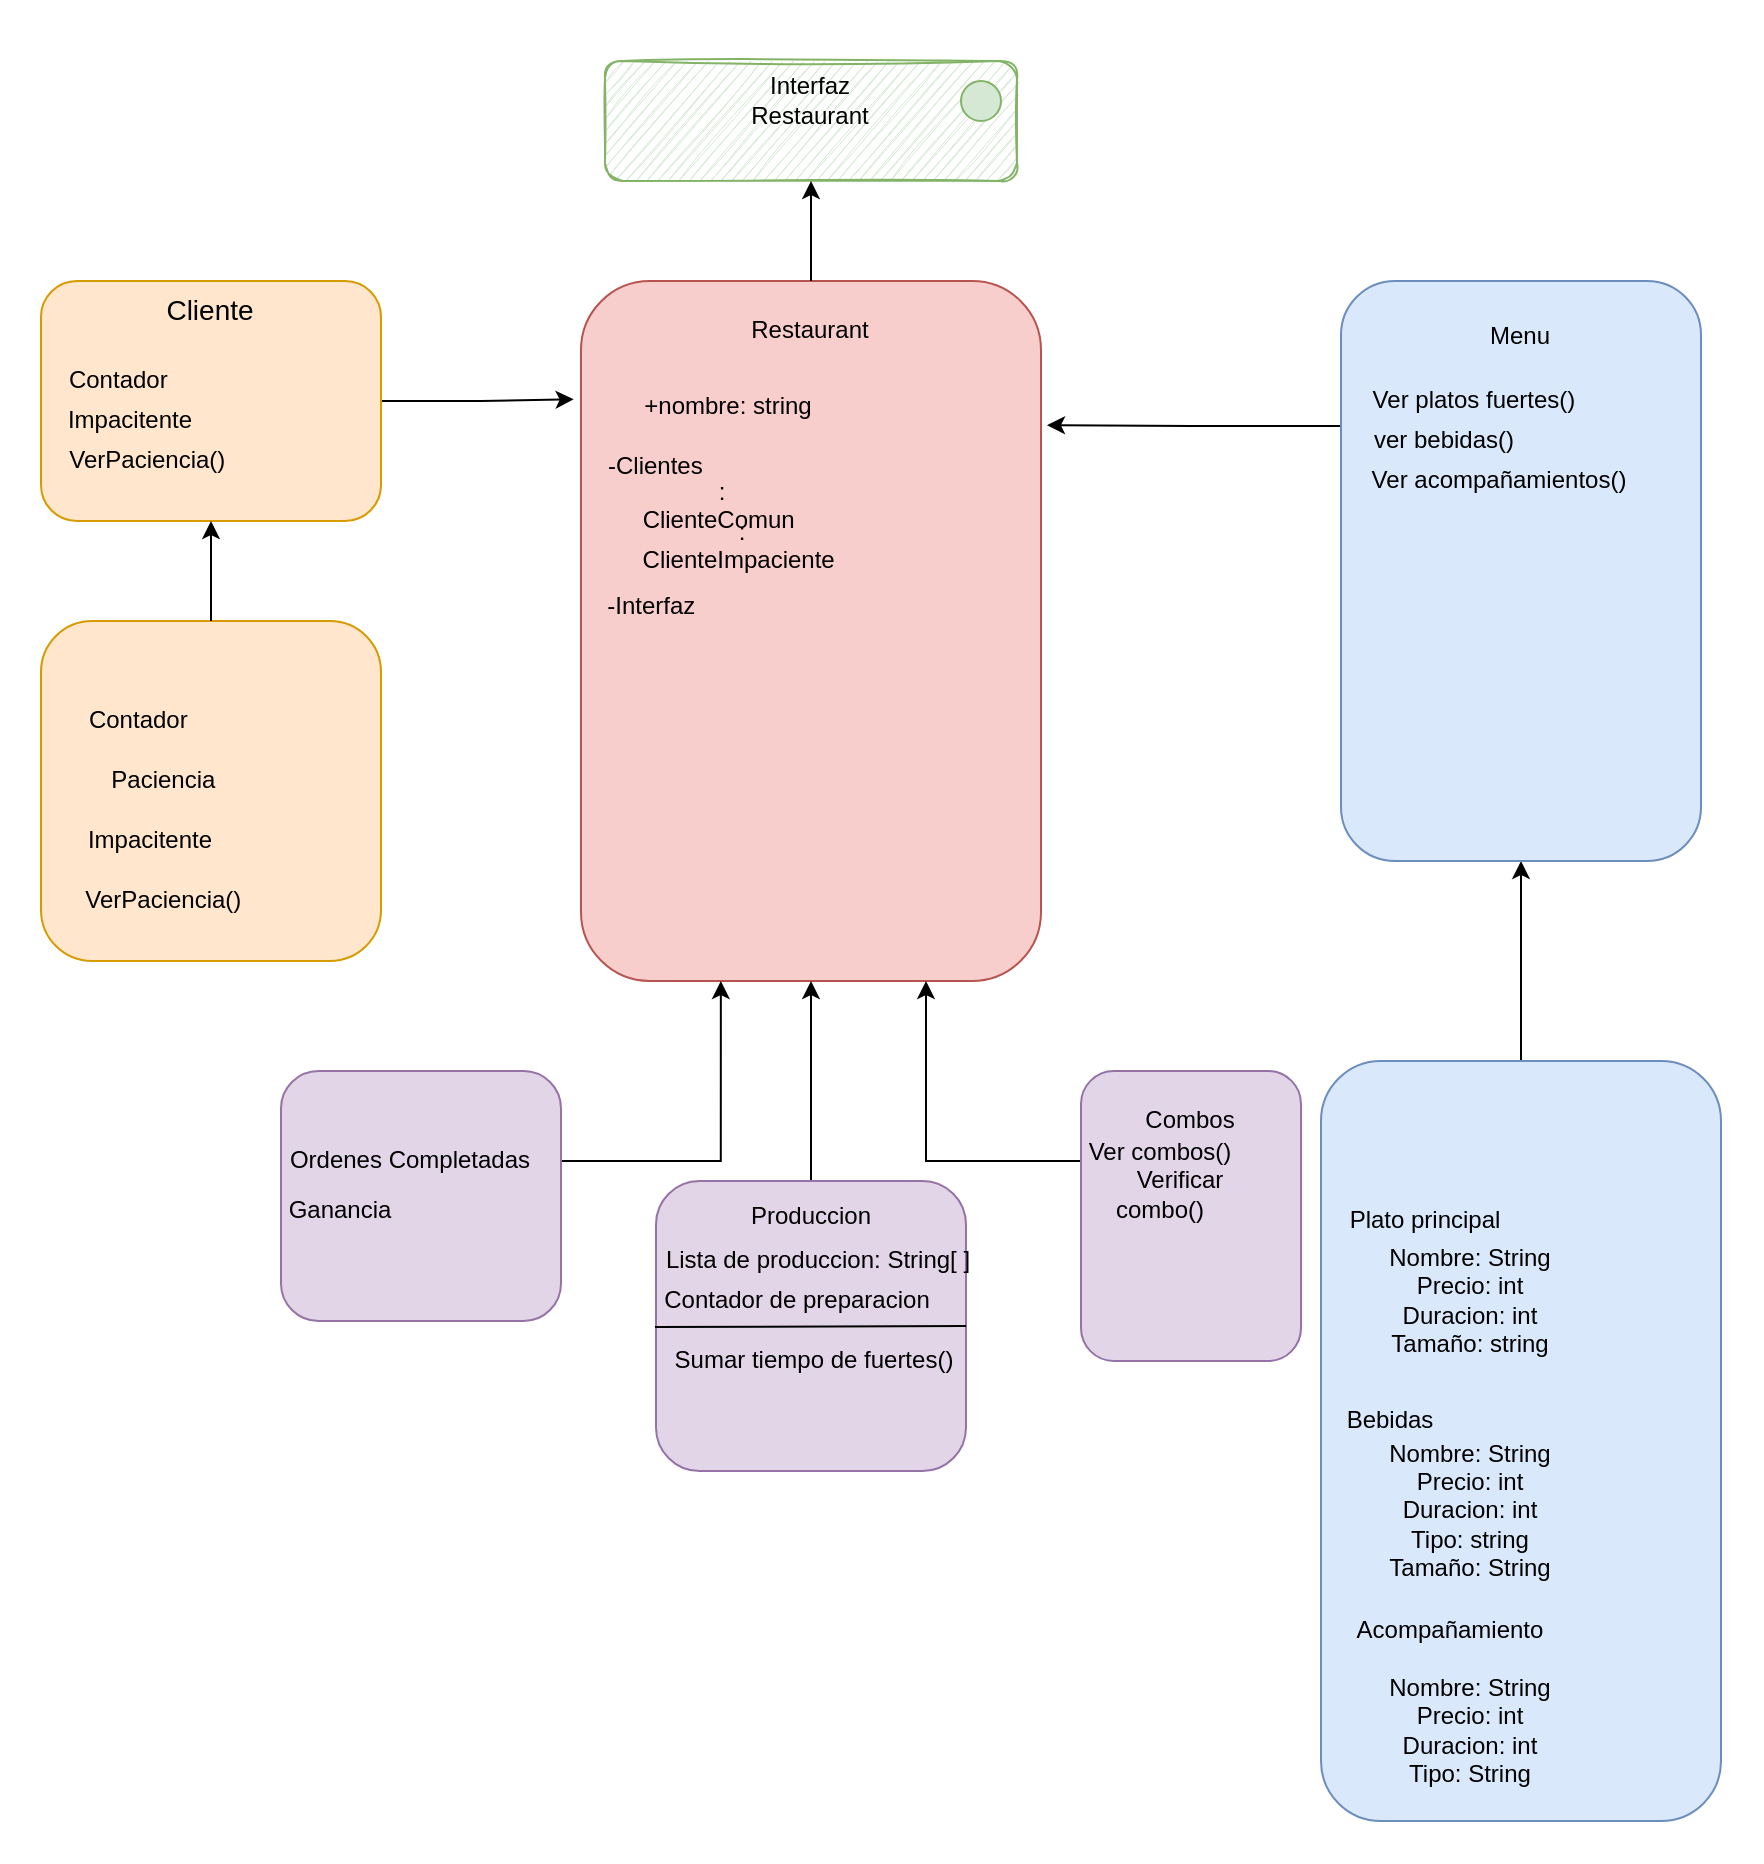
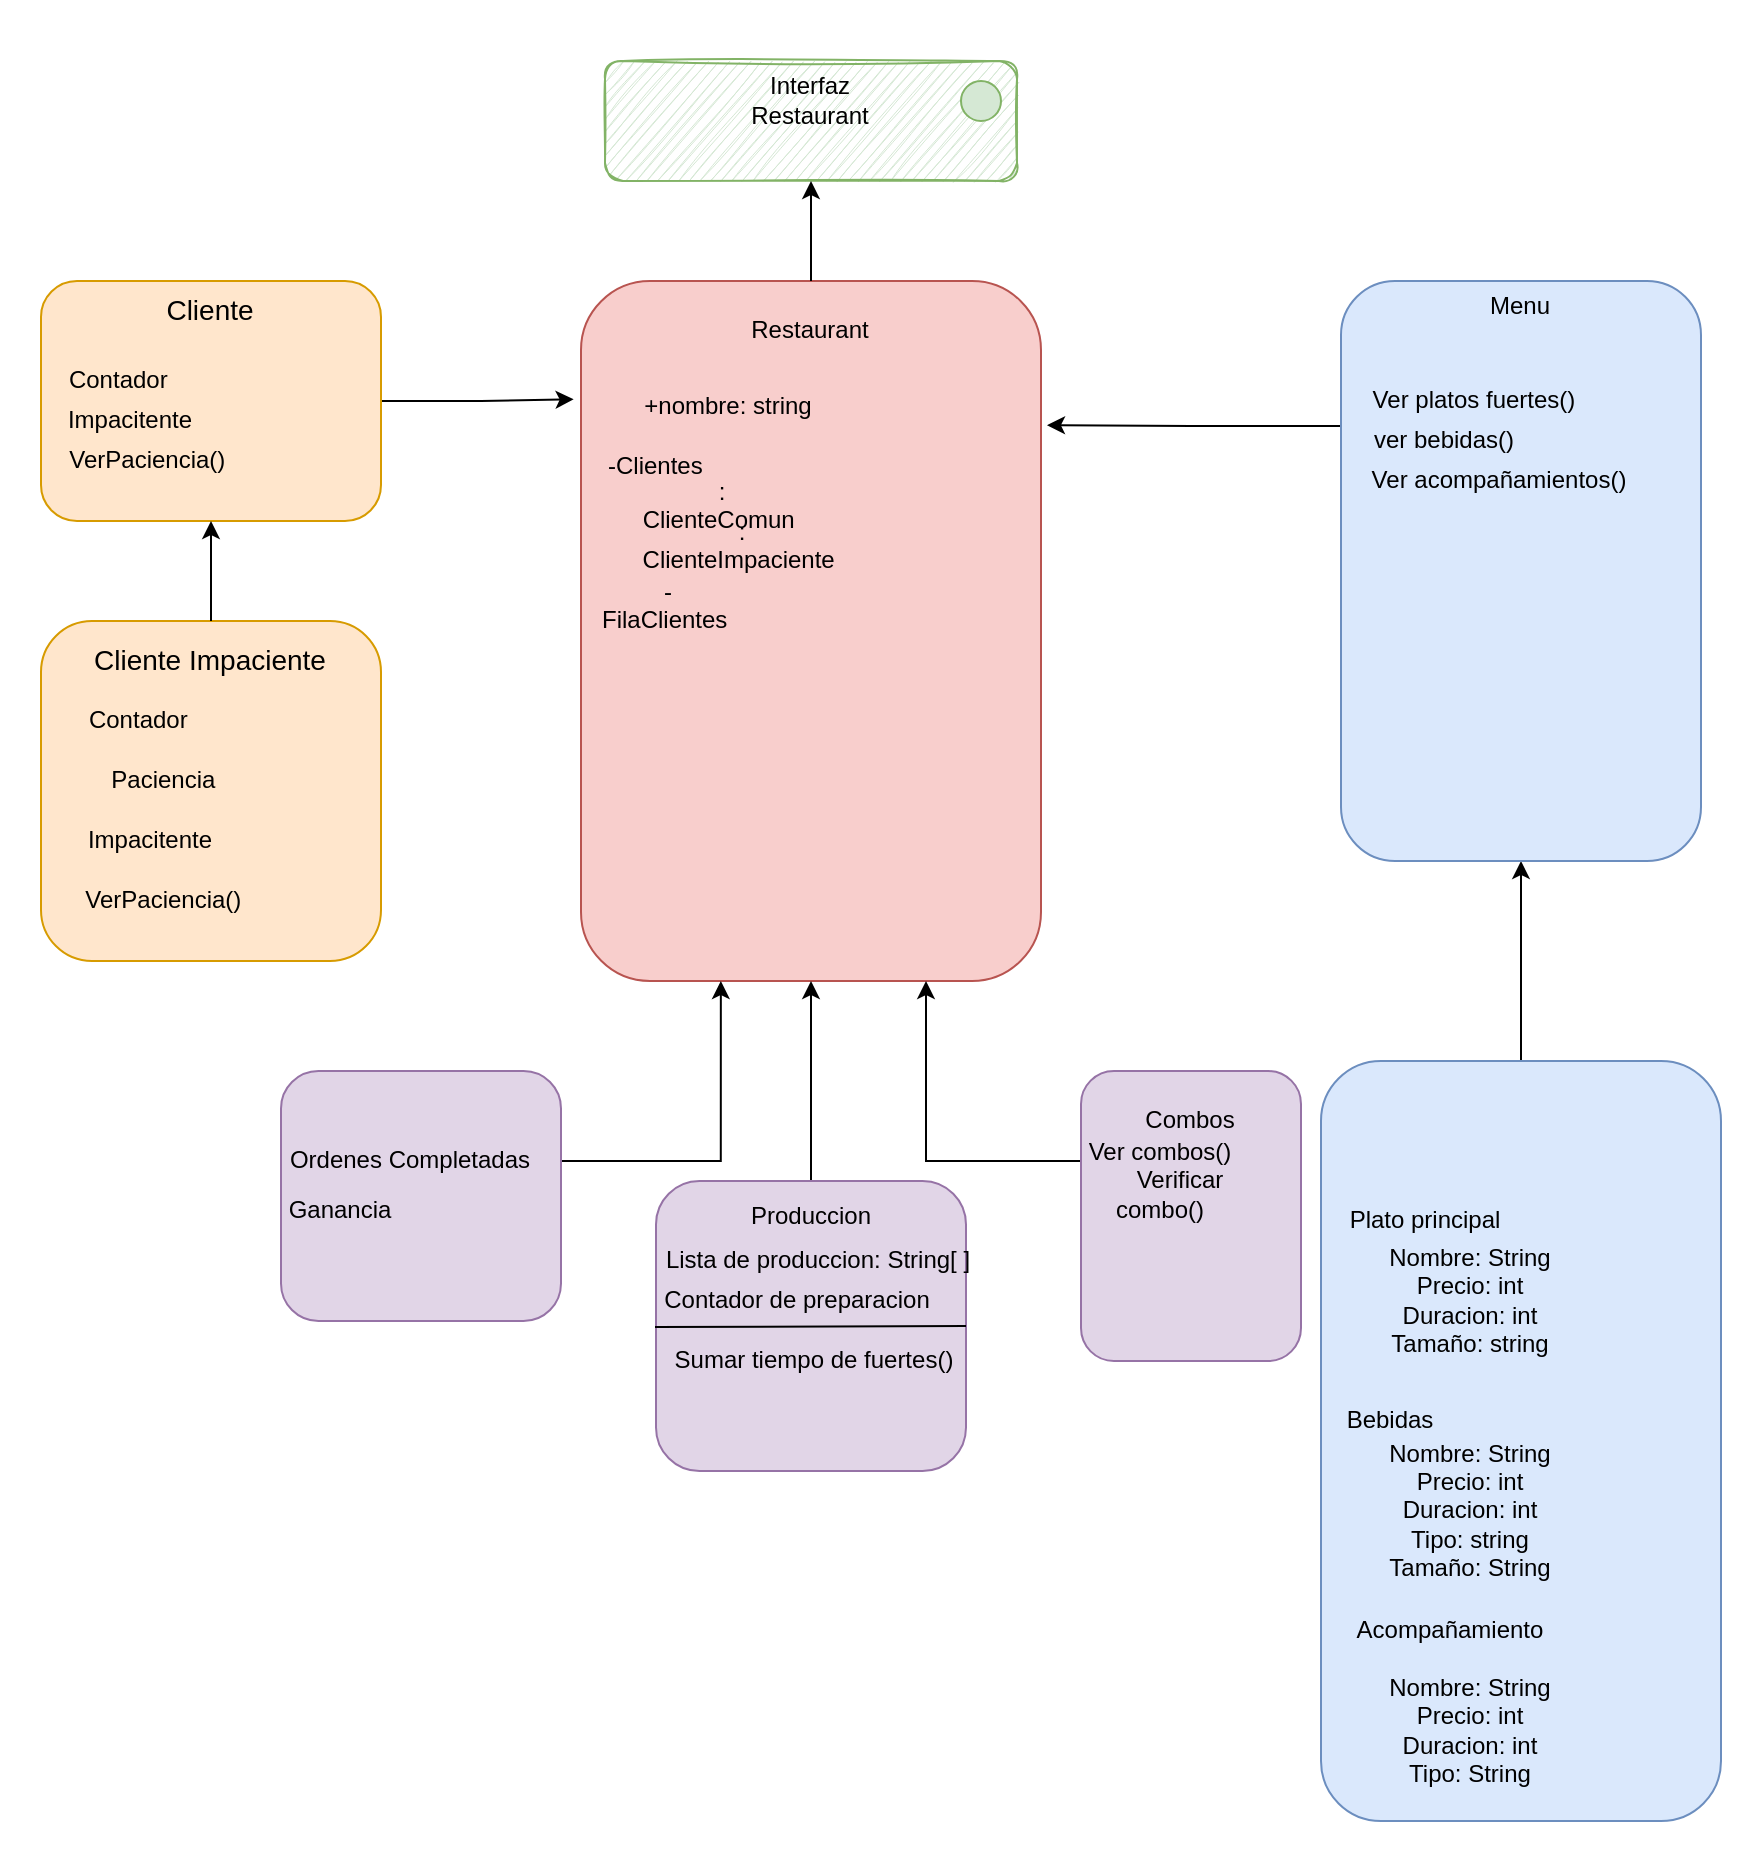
(1521, 336) -> (1521, 306)
(669, 621) -> (669, 621)
none -> (211, 661)
